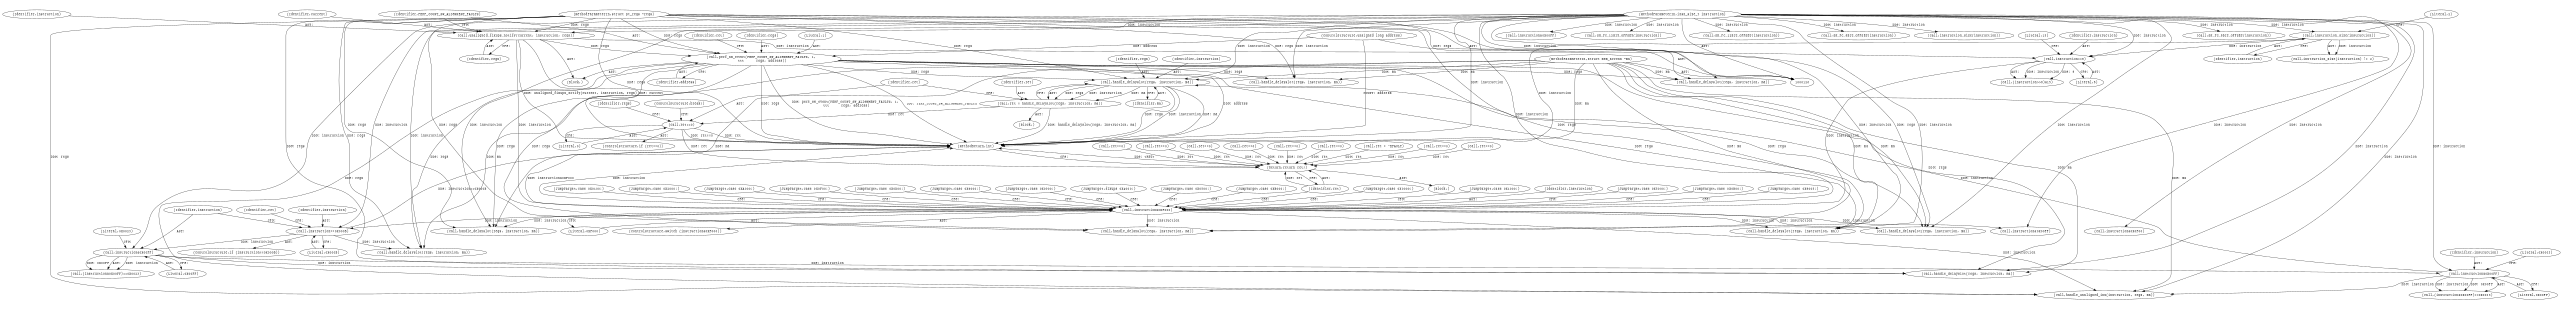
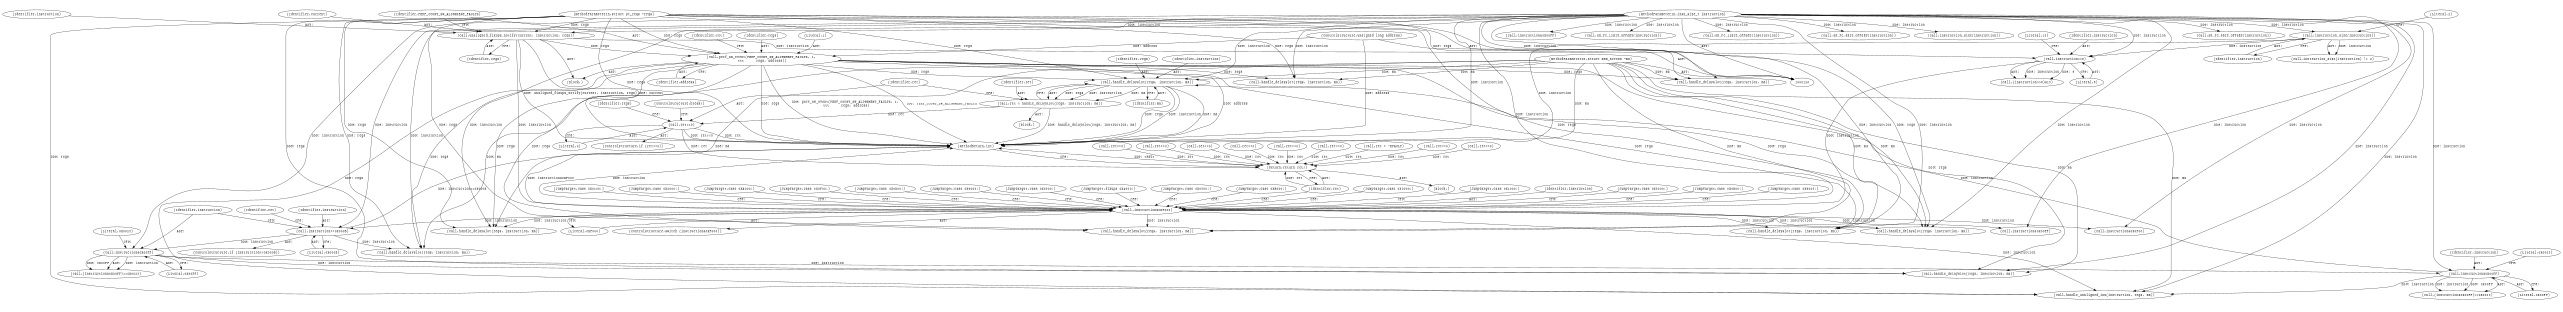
(1378, 93) -> (1378, 93)
none -> (1817, 217)
